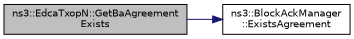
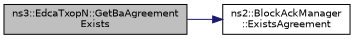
(286, 19) -> (286, 19)
